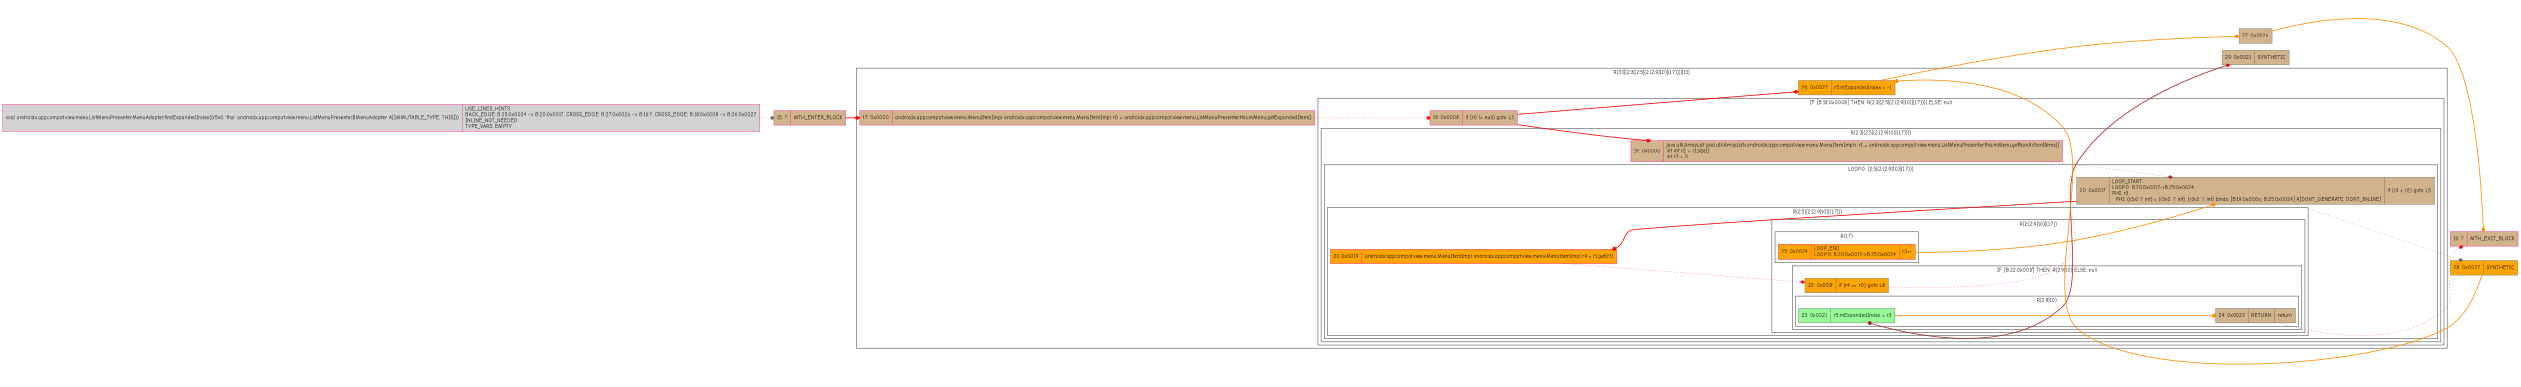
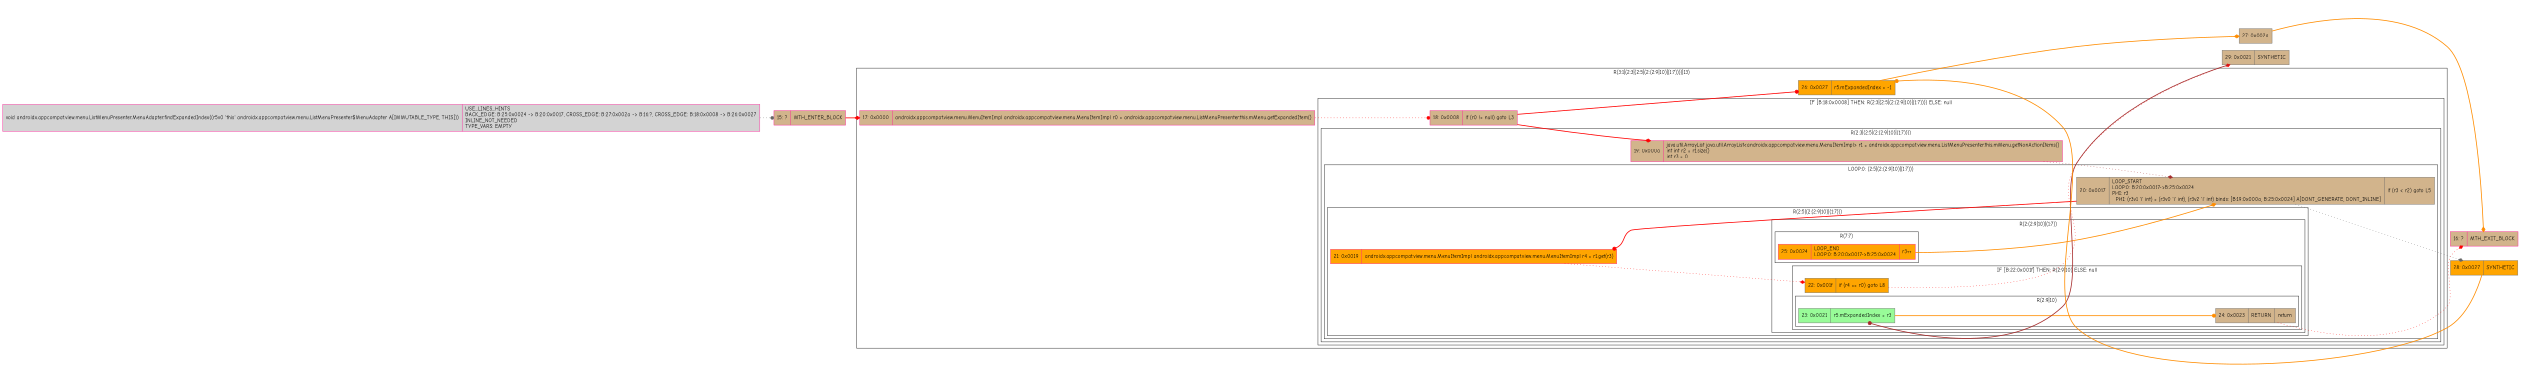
(1656, 103) -> (1656, 103)
(1847, 236) -> (1847, 236)
